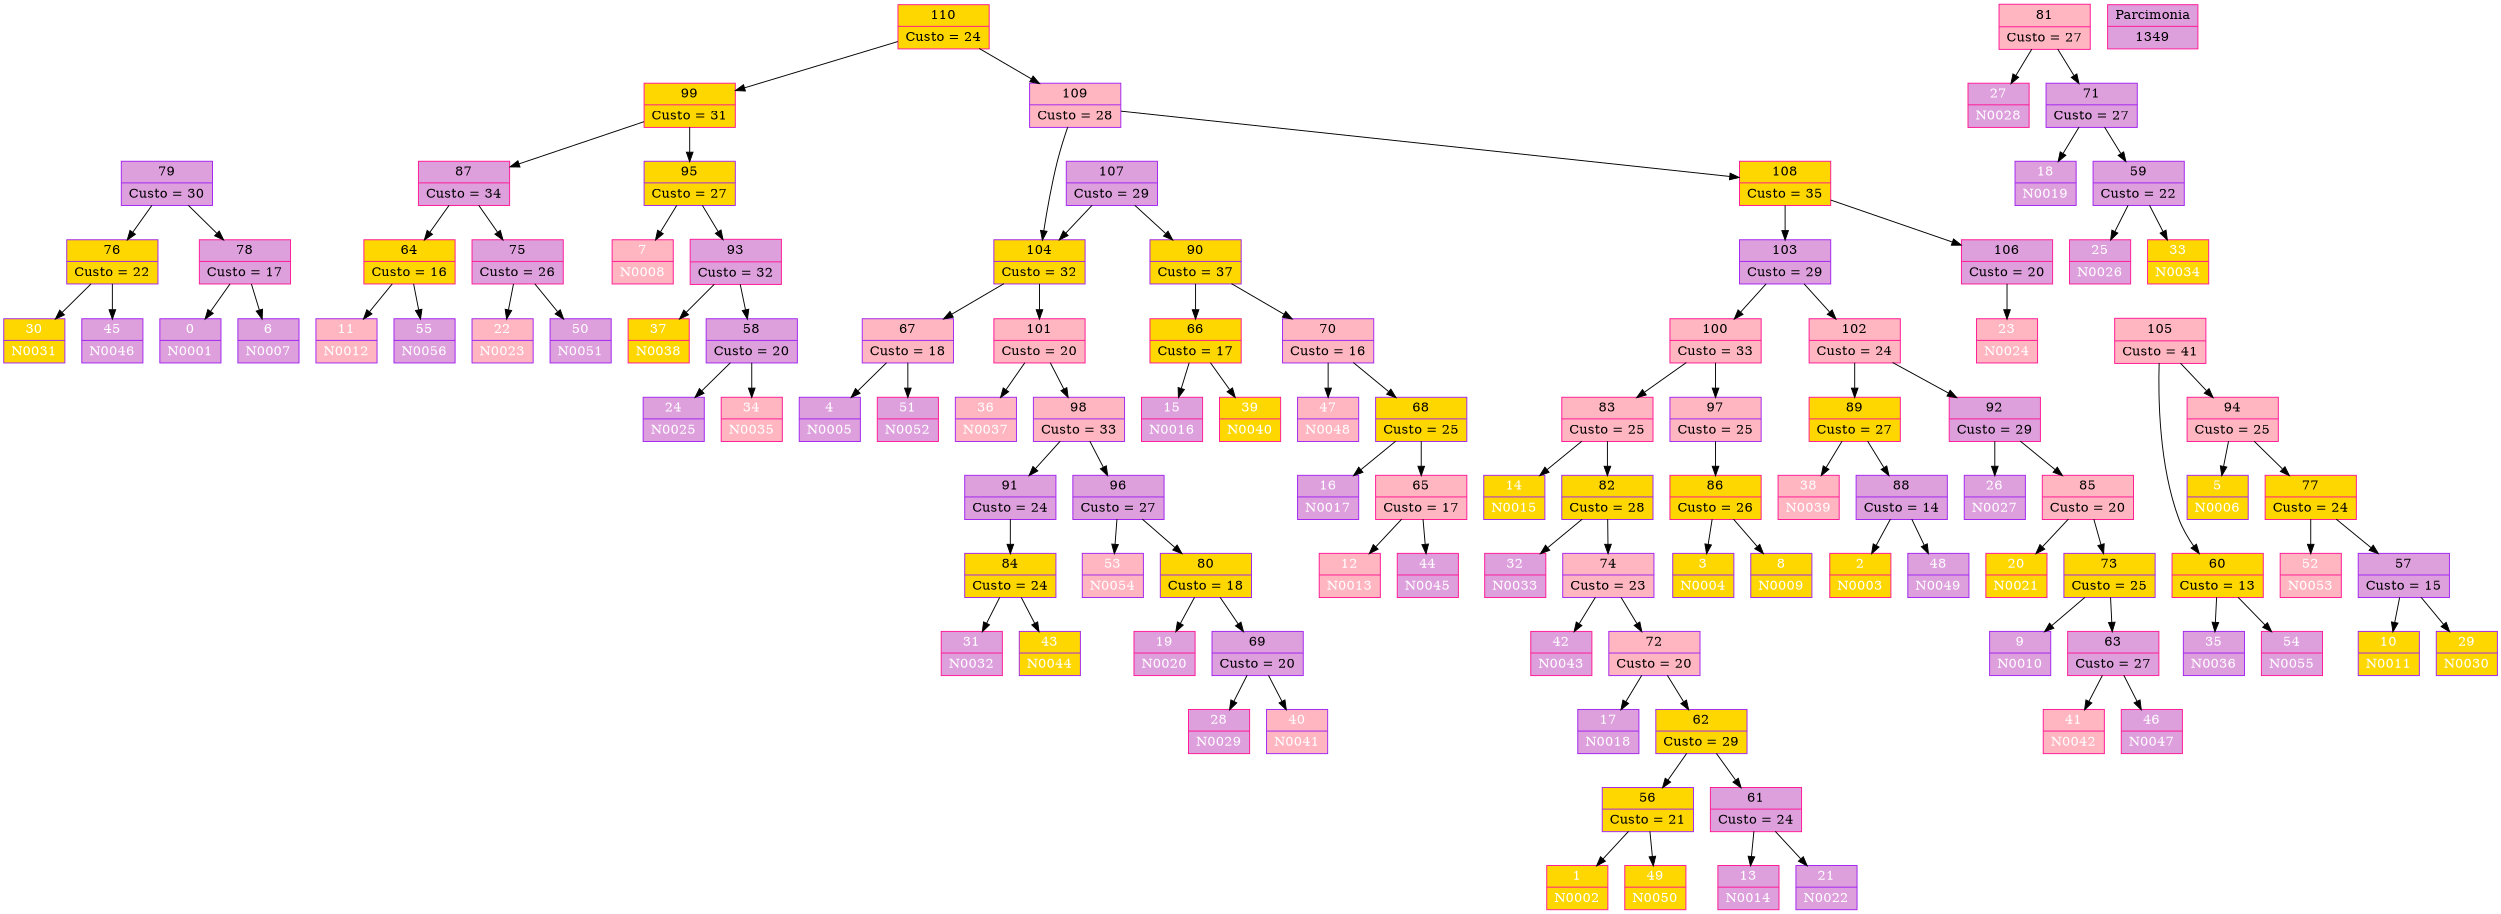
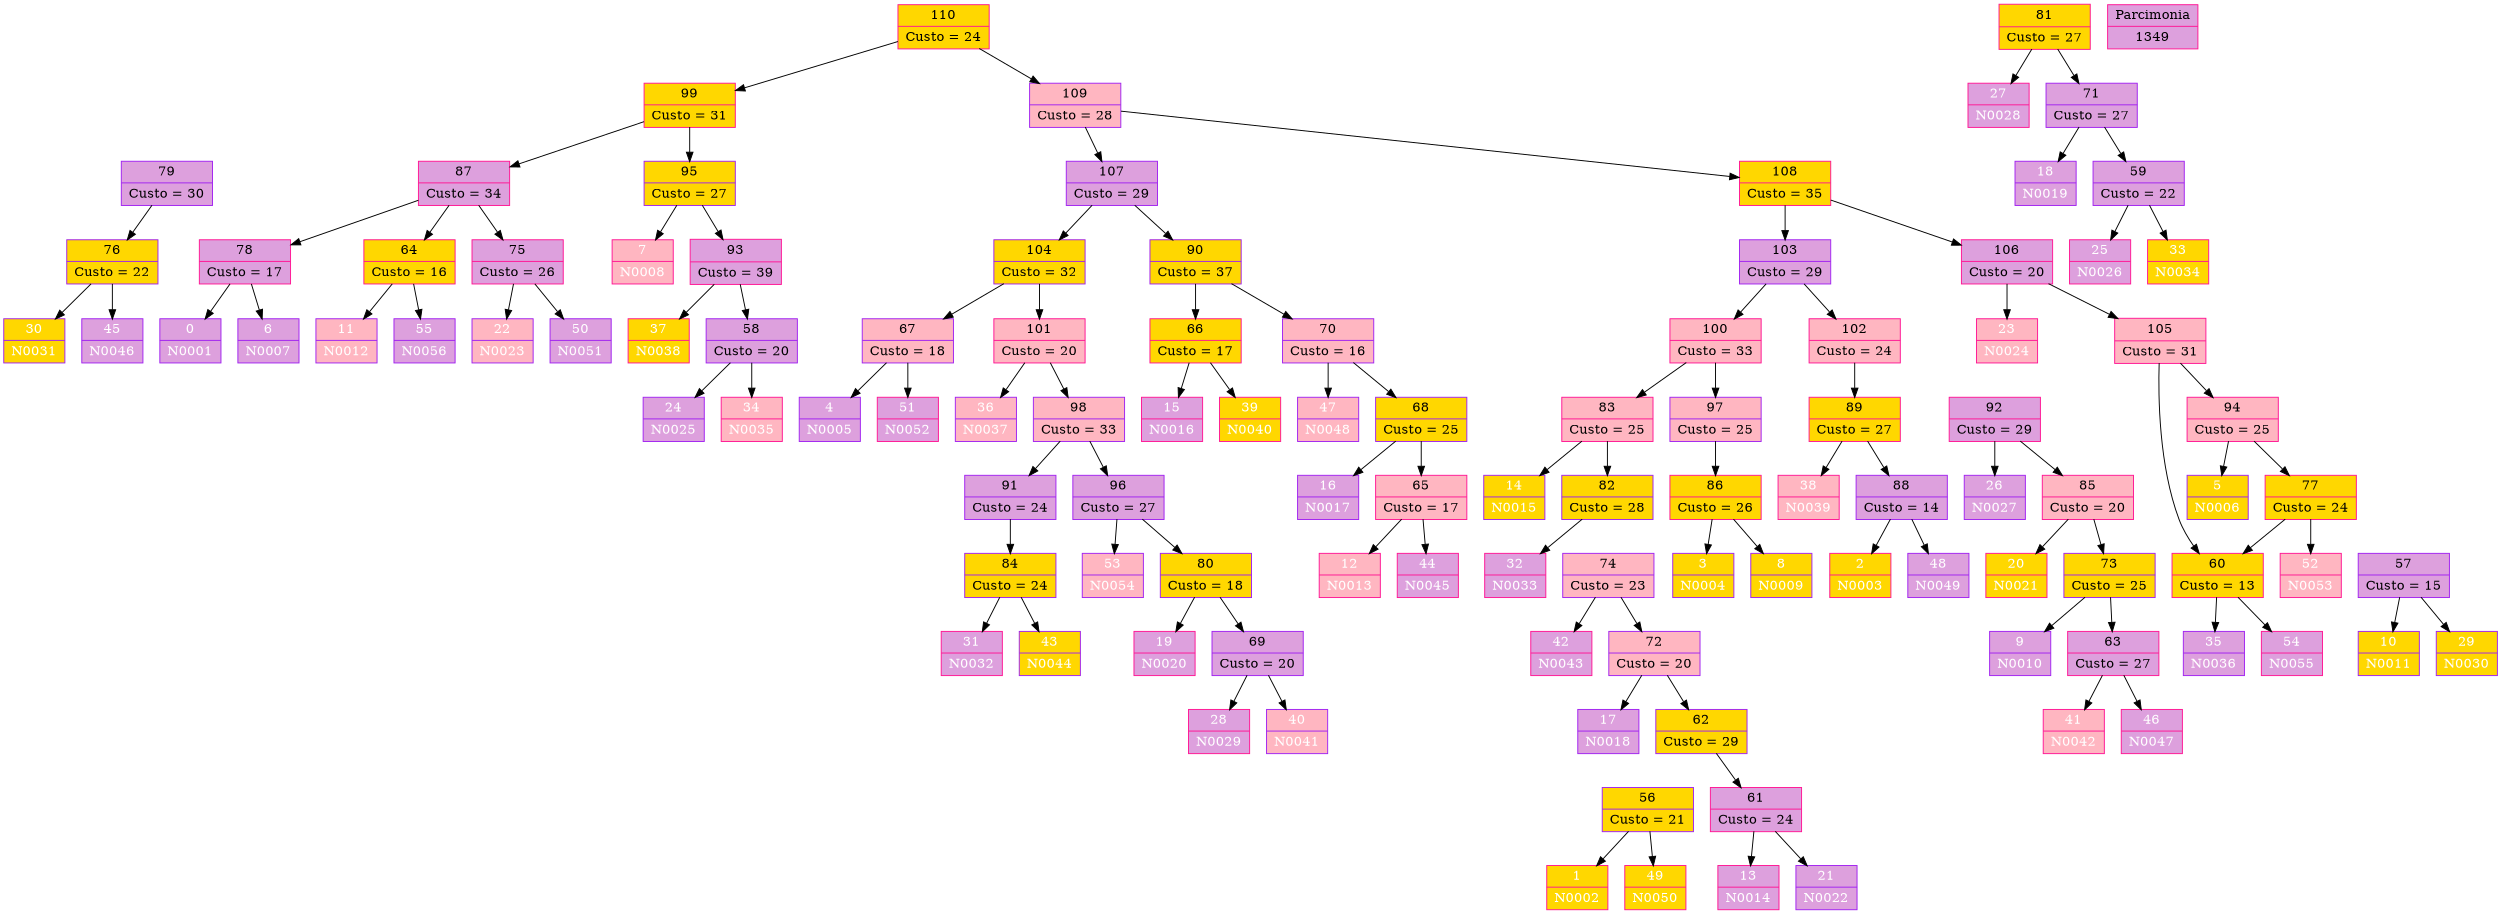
(2045, 27) -> (2045, 27)
(1053, 178) -> (1091, 140)
(202, 219) -> (359, 221)
(736, 273) -> (736, 273)
none -> (2079, 299)
(2160, 352) -> (2160, 352)
(1921, 378) -> none
(1608, 532) -> none
(2354, 533) -> (2268, 533)
(1677, 767) -> none
